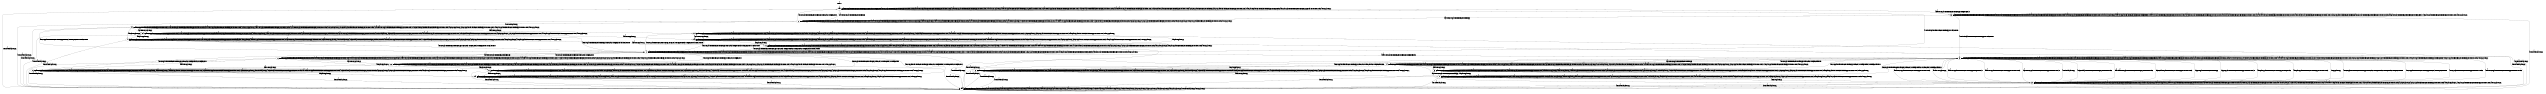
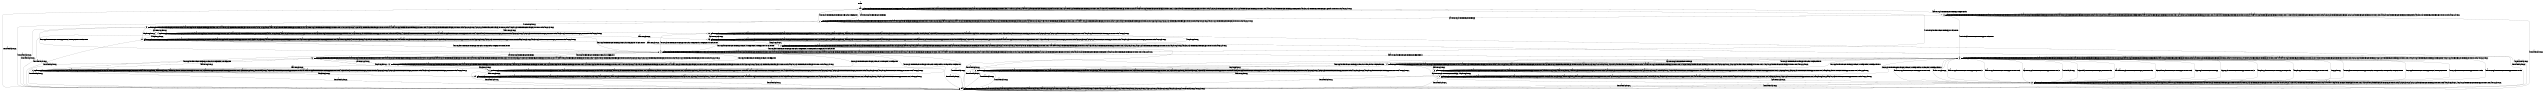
(1789, 75) -> (1789, 75)
(1777, 80) -> (1778, 80)
